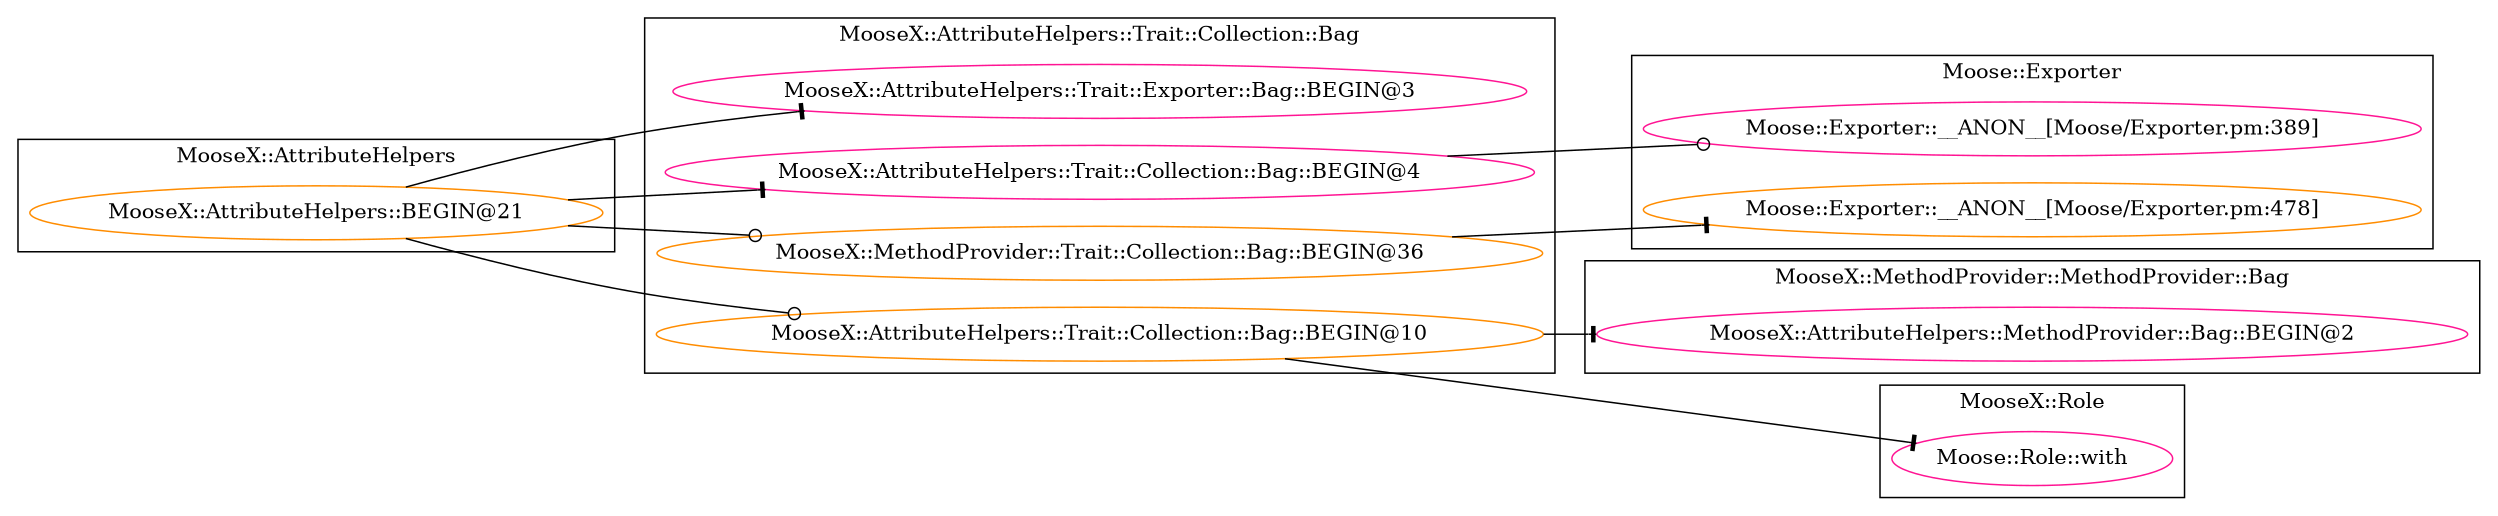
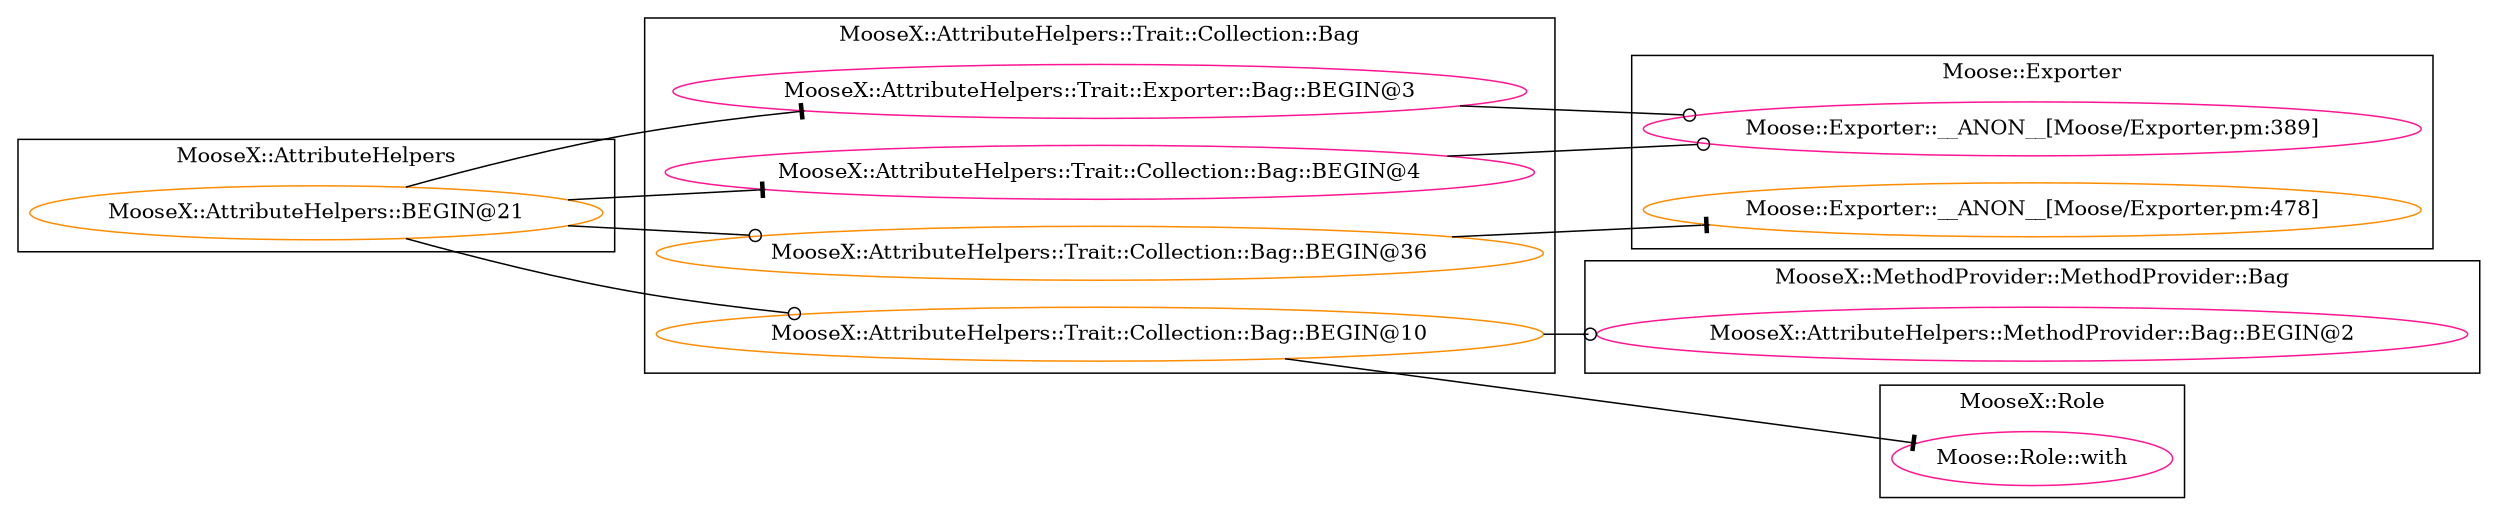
none -> (1572, 110)
(1100, 253) -> (1100, 253)
(1566, 334) -> (1566, 334)
